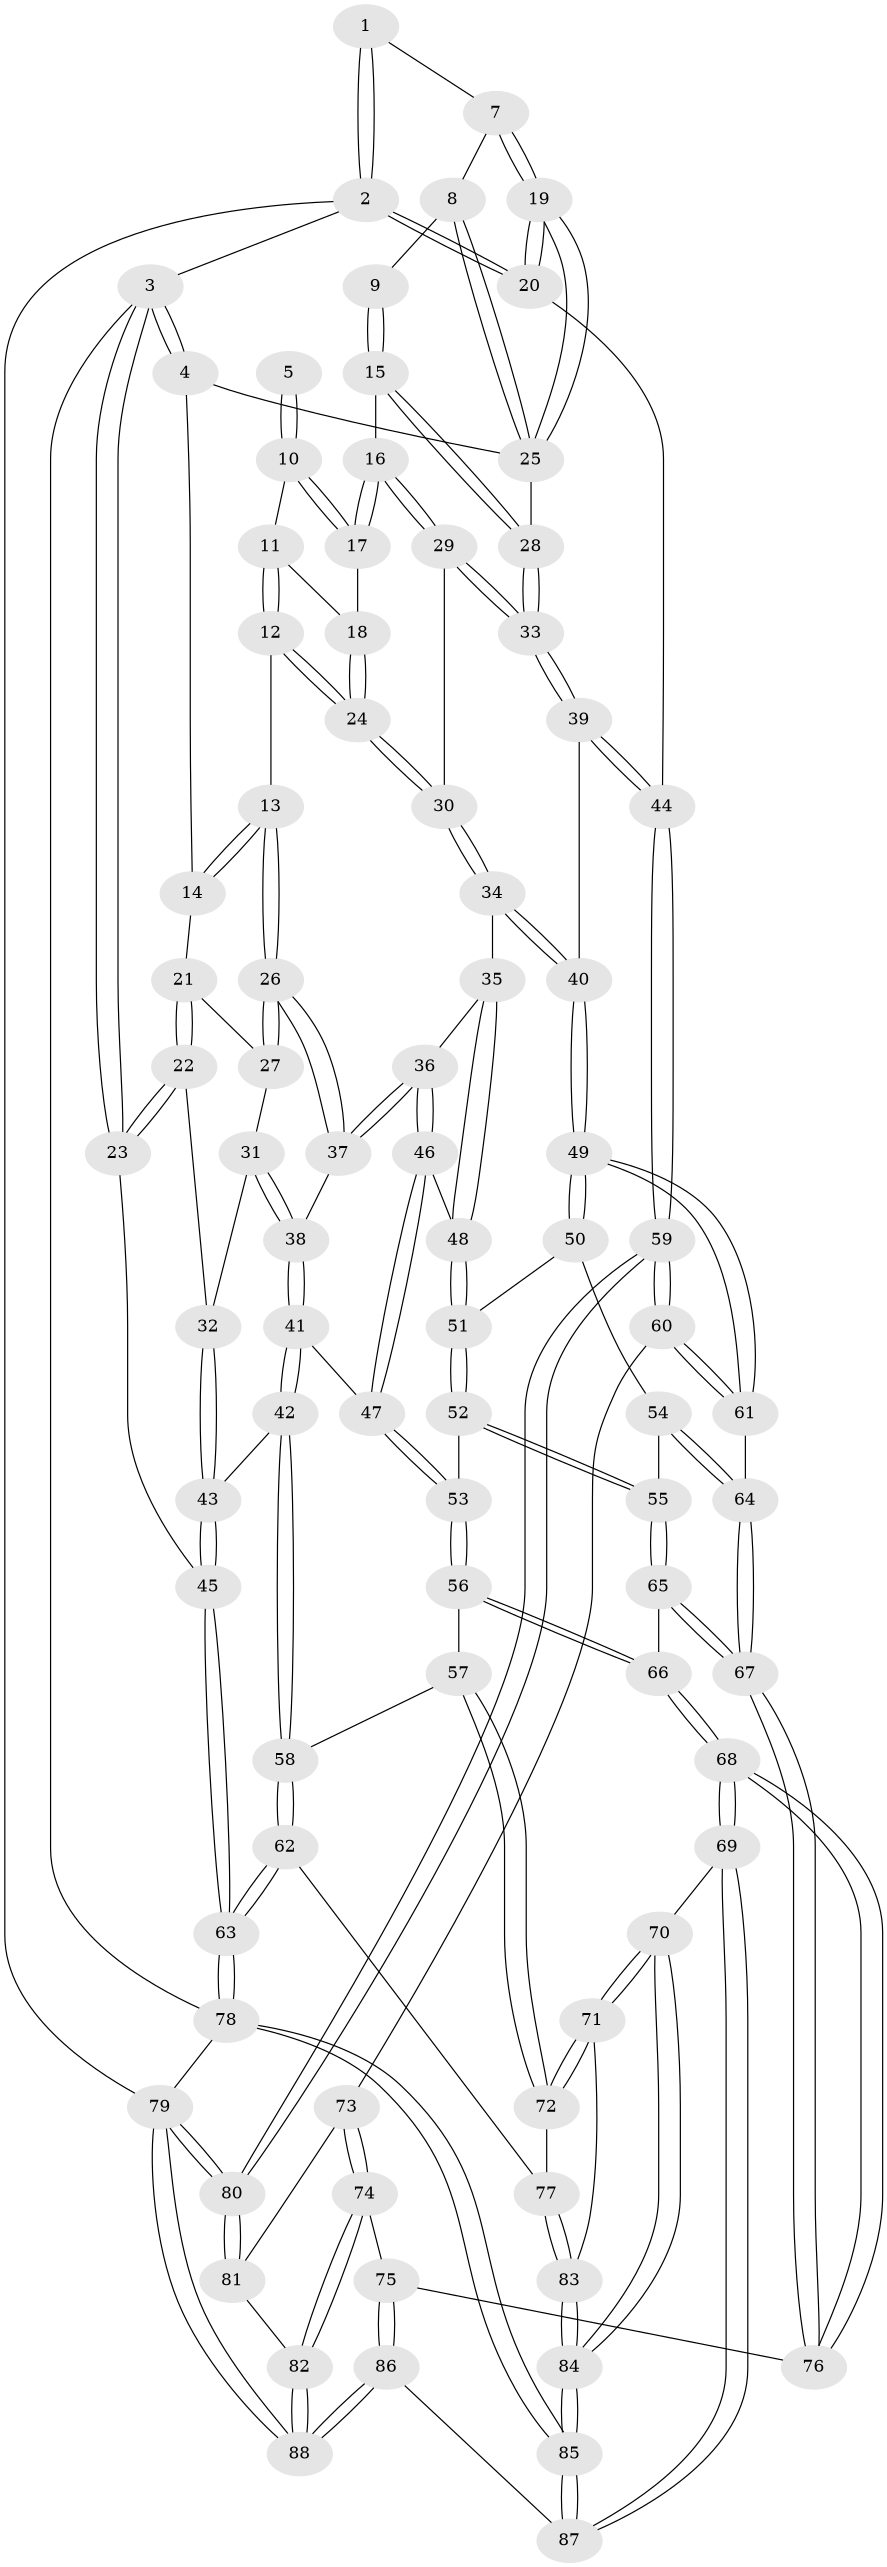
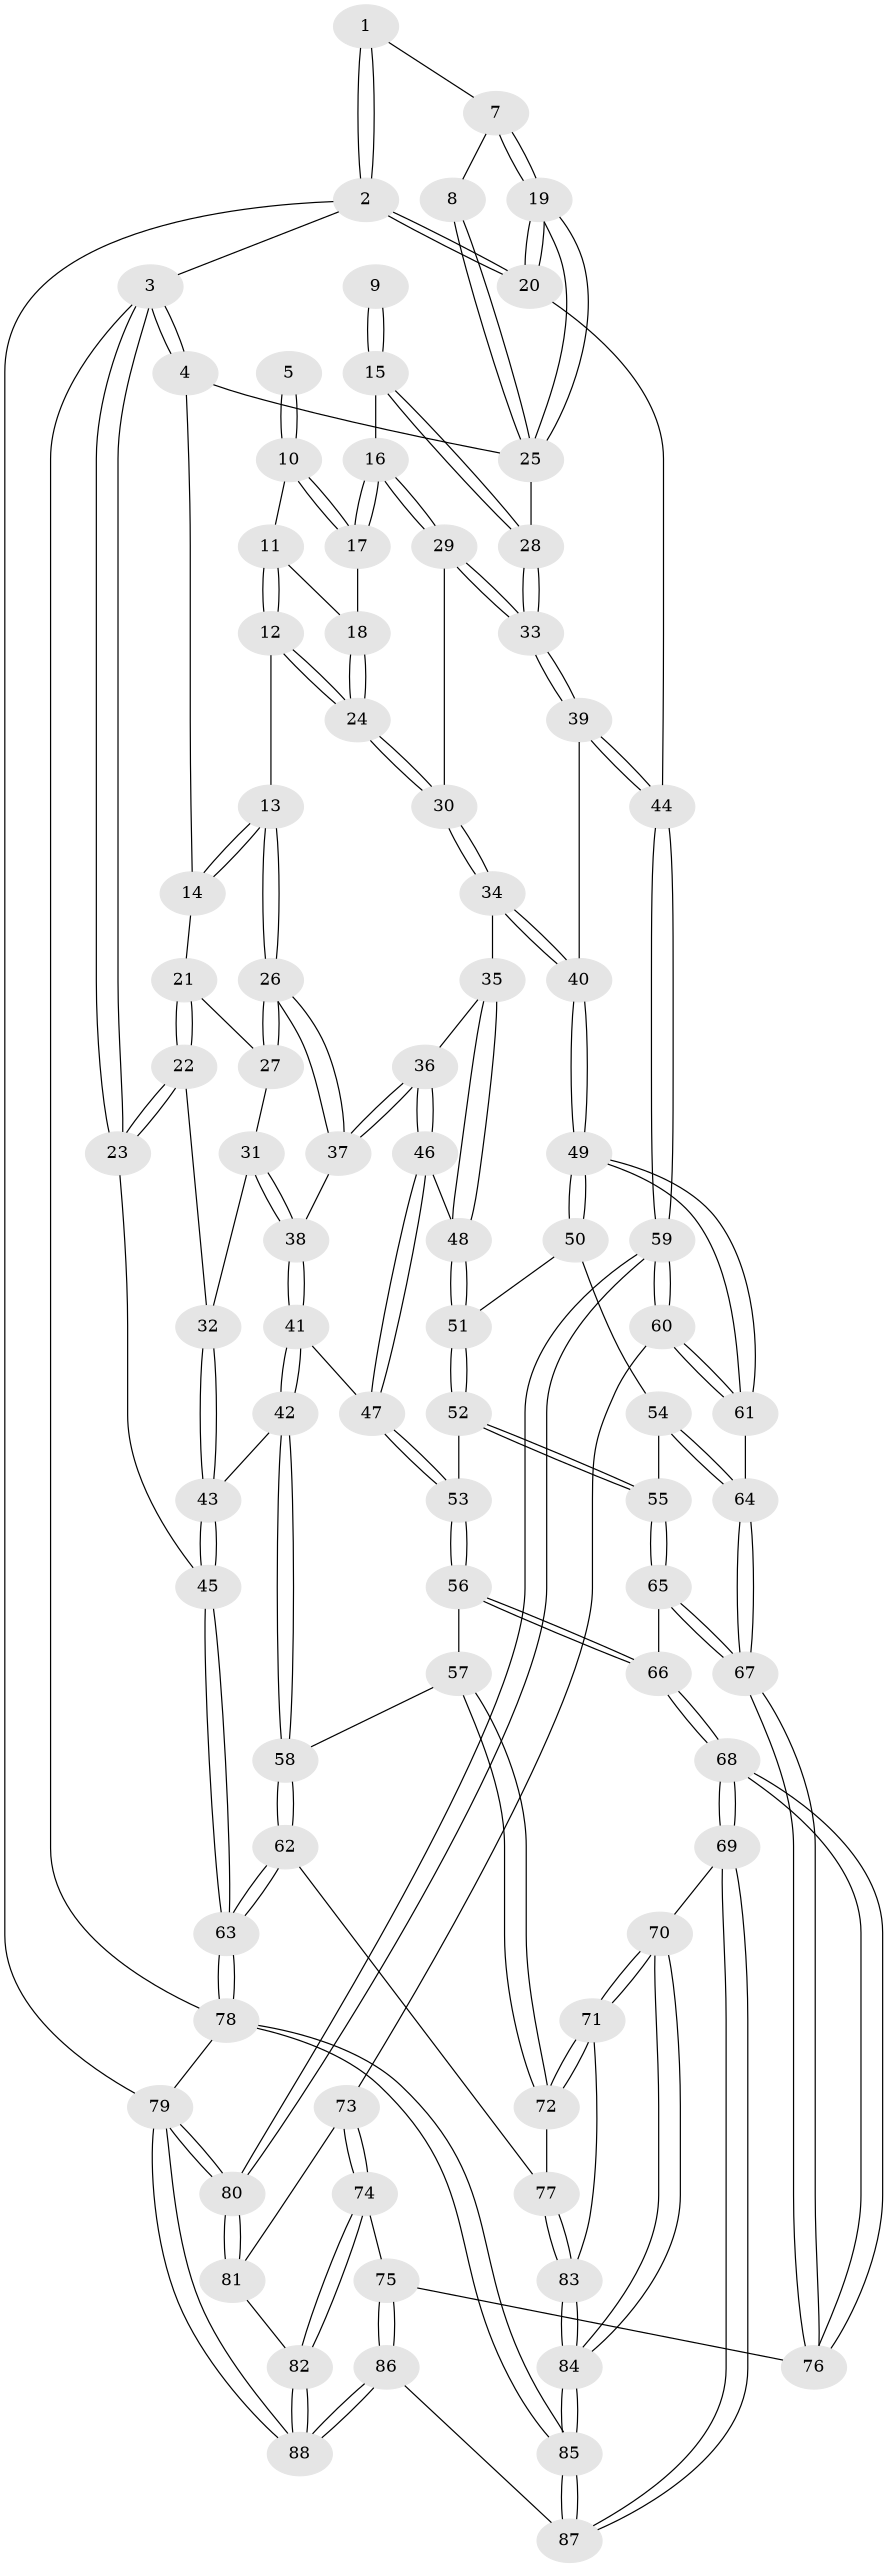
(414, 243) -> none
